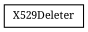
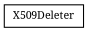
(44, 16) -> (44, 16)
